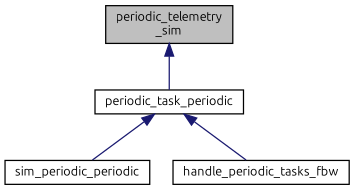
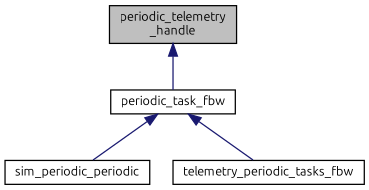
(169, 25) -> (173, 25)
(169, 102) -> (173, 102)
(261, 172) -> (269, 172)
